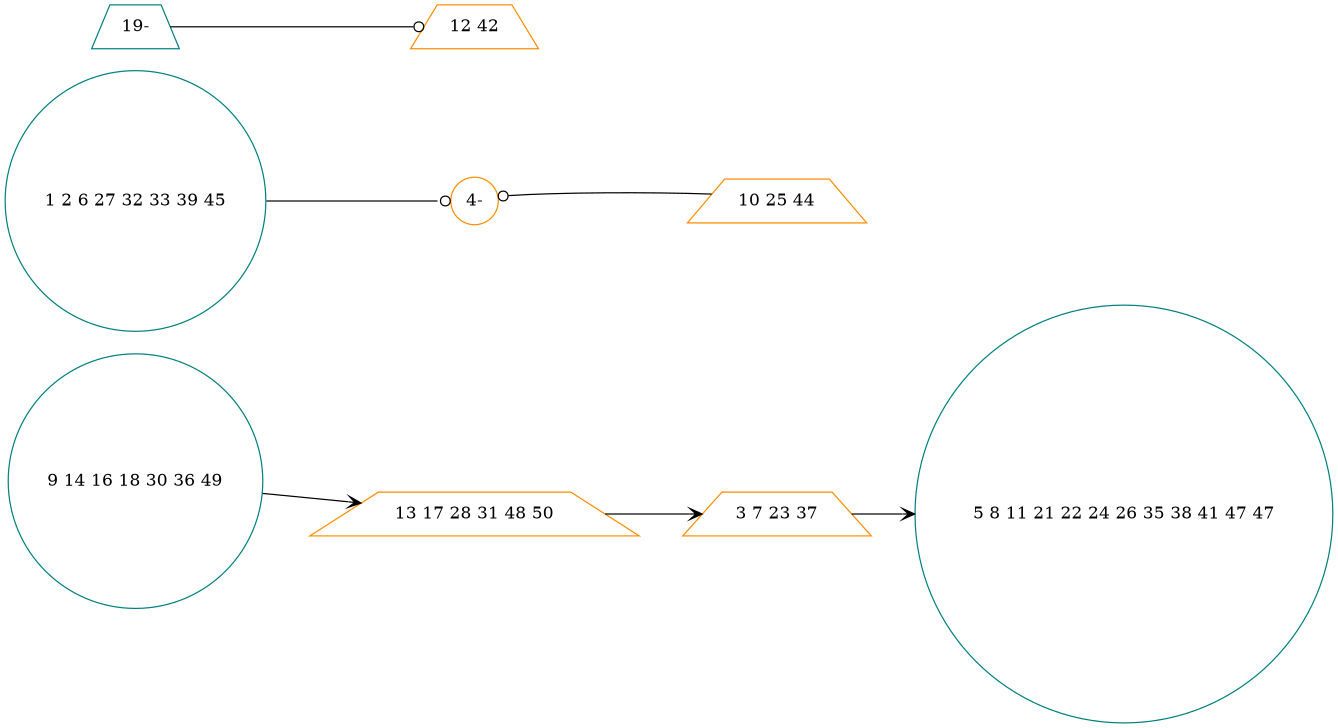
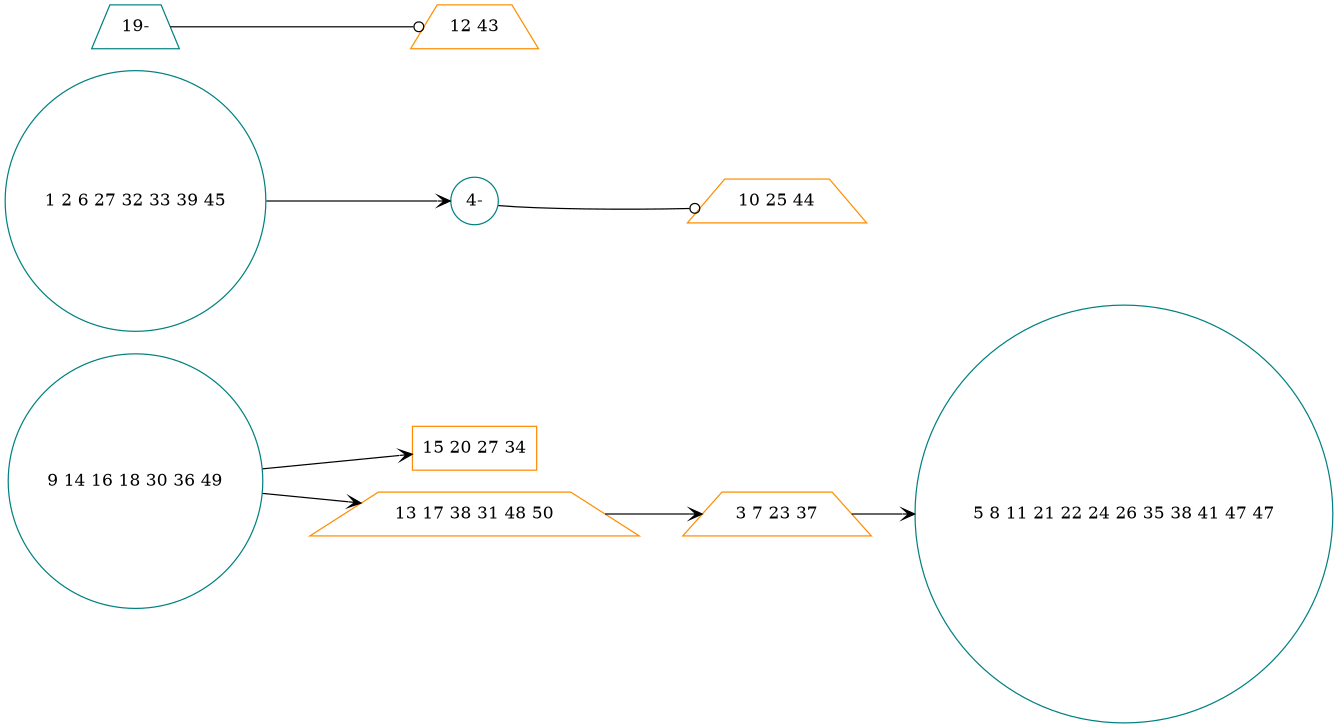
(475, 27) -> (475, 27)
(610, 193) -> (594, 209)
(352, 201) -> (352, 201)
(475, 201) -> (475, 201)
none -> (475, 448)
(475, 514) -> (475, 514)
